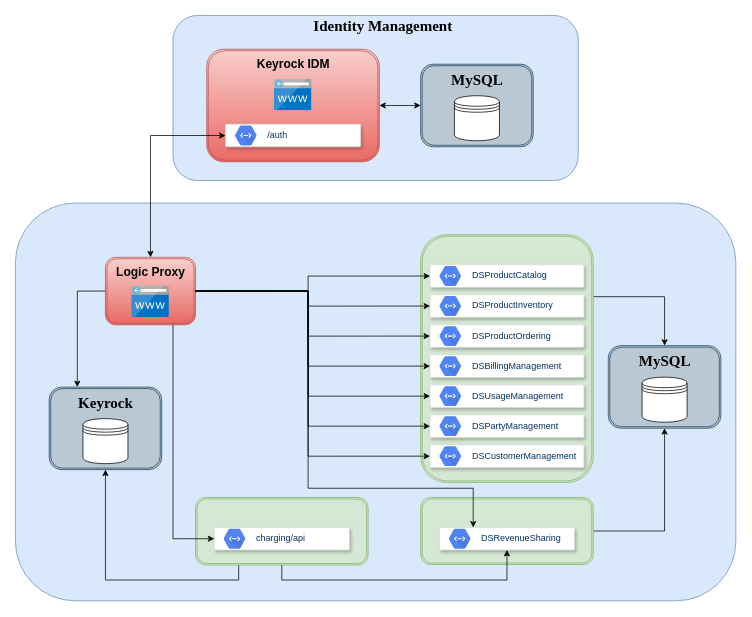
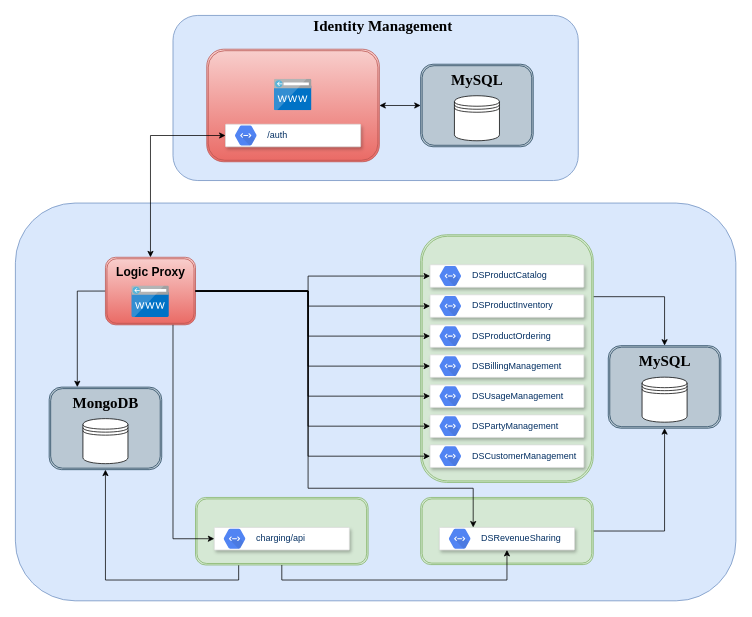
(293, 64) -> none
(106, 402) -> (106, 402)
